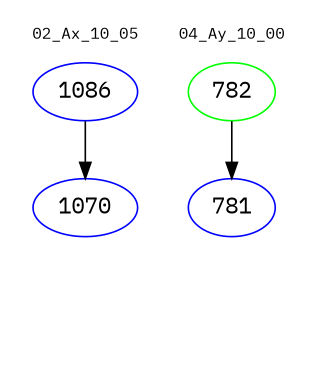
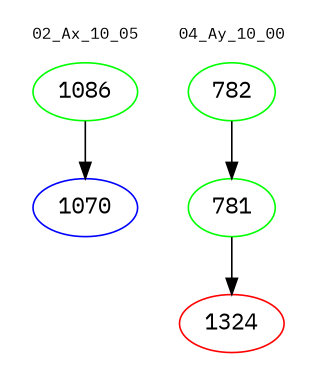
(85, 92) -> (85, 92)
(232, 208) -> (232, 208)
none -> (232, 324)
